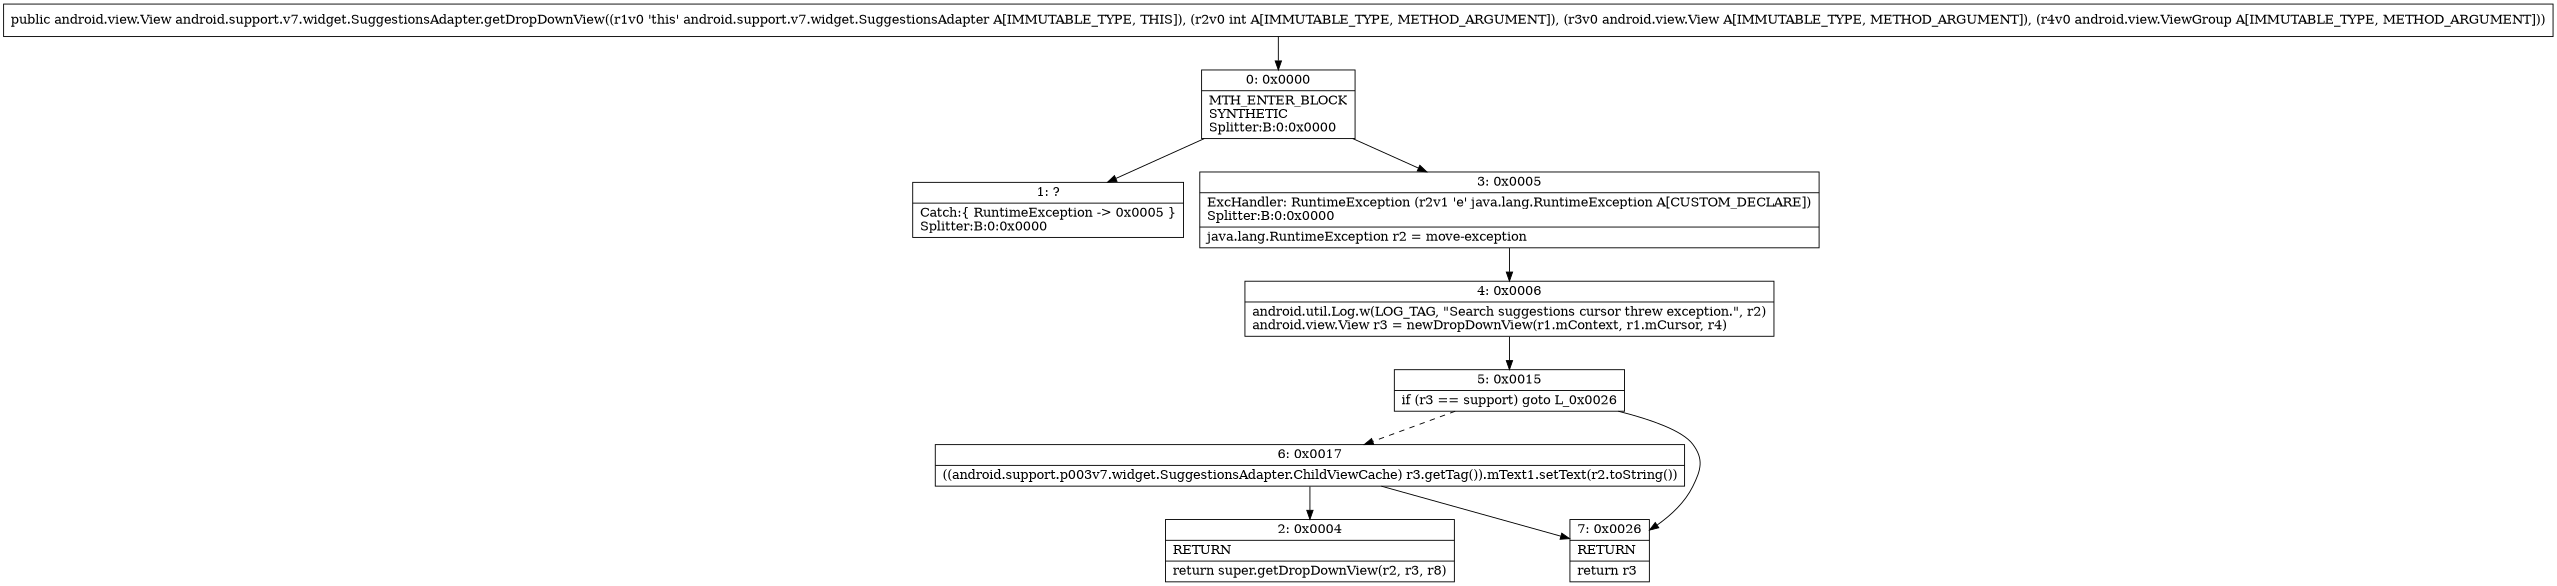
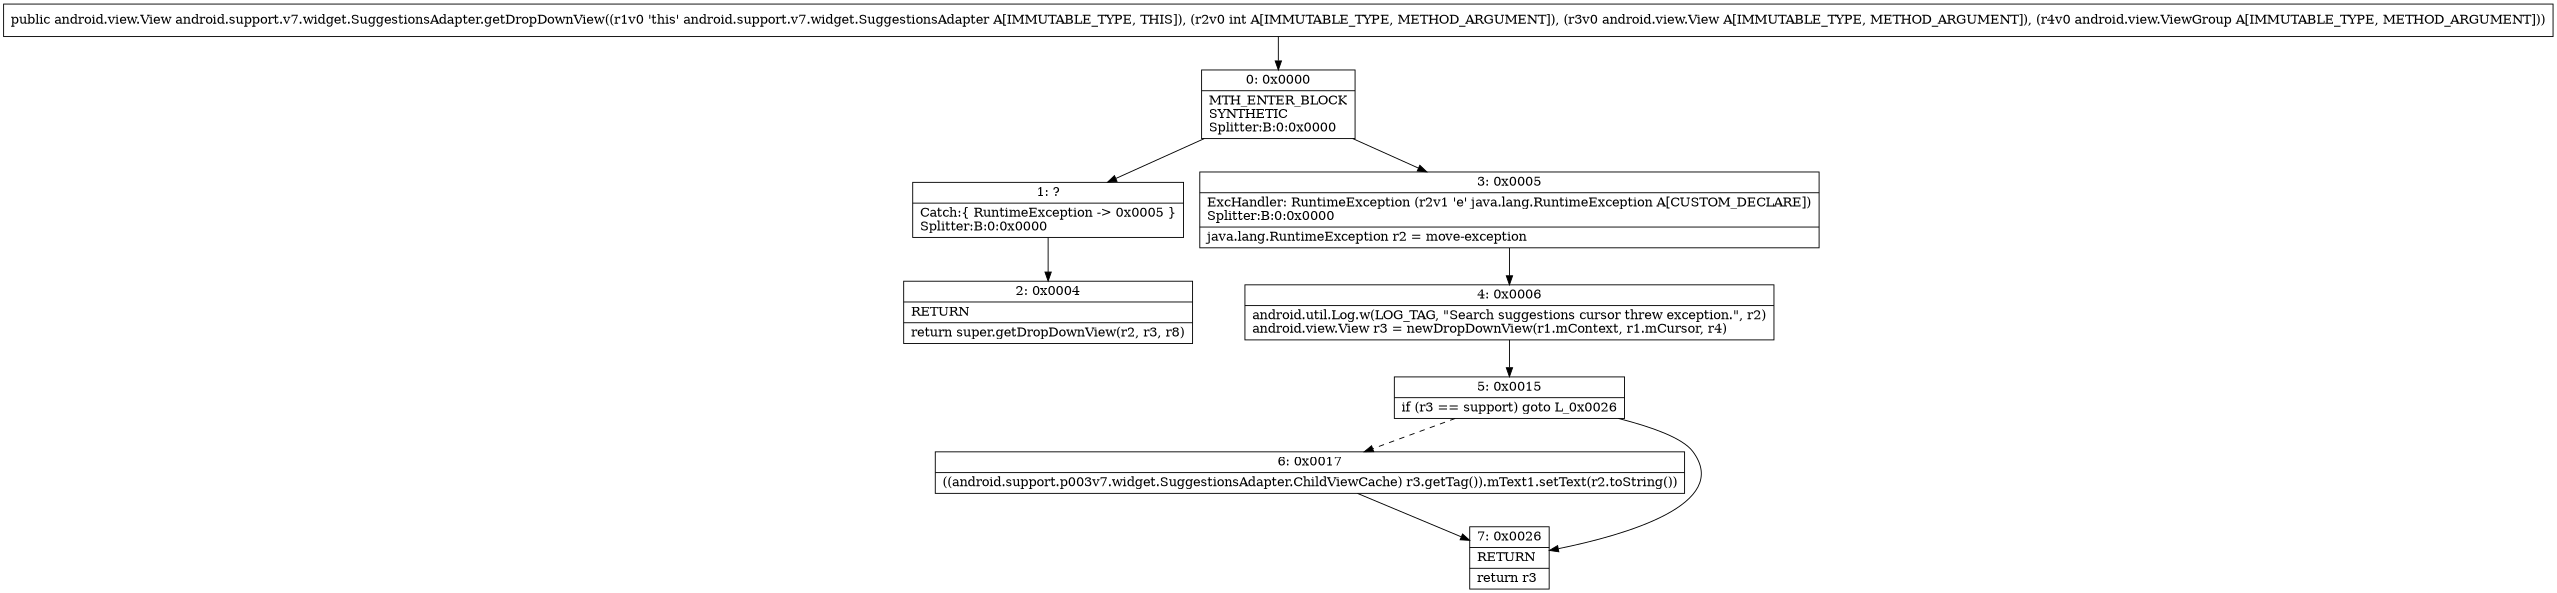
(1310, 498) -> (1048, 255)
